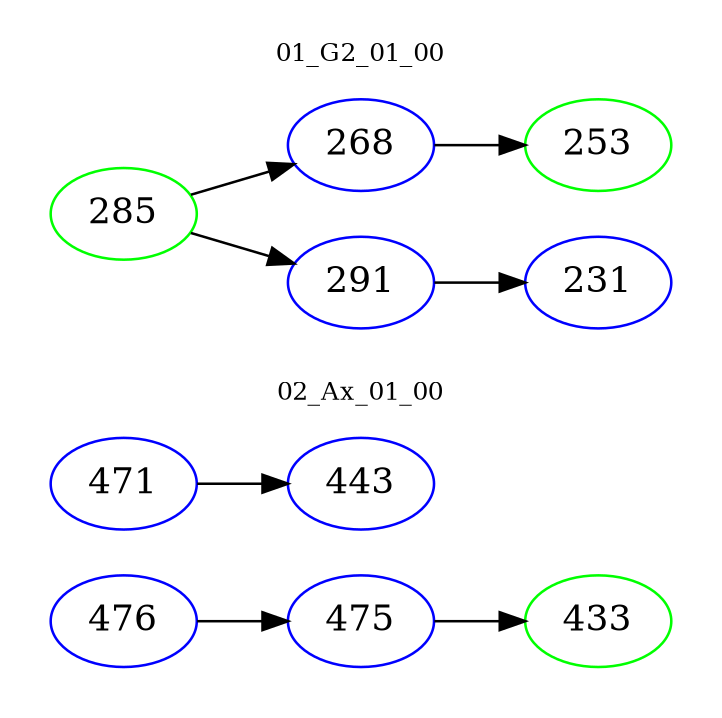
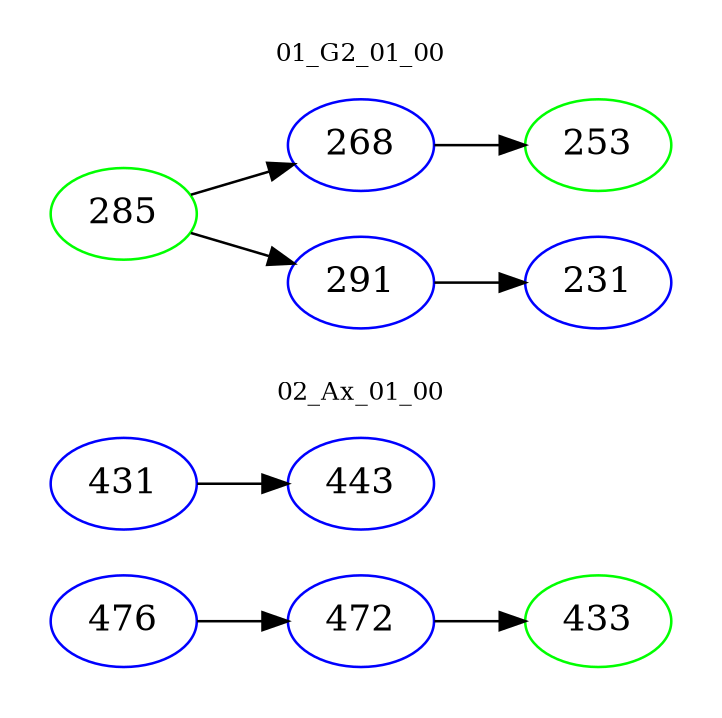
(124, 484) -> (124, 484)
(361, 621) -> (361, 621)
